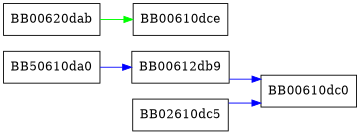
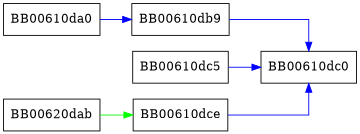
(52, 67) -> (52, 19)
(180, 67) -> (180, 19)
(180, 115) -> (180, 67)
none -> (280, 115)
